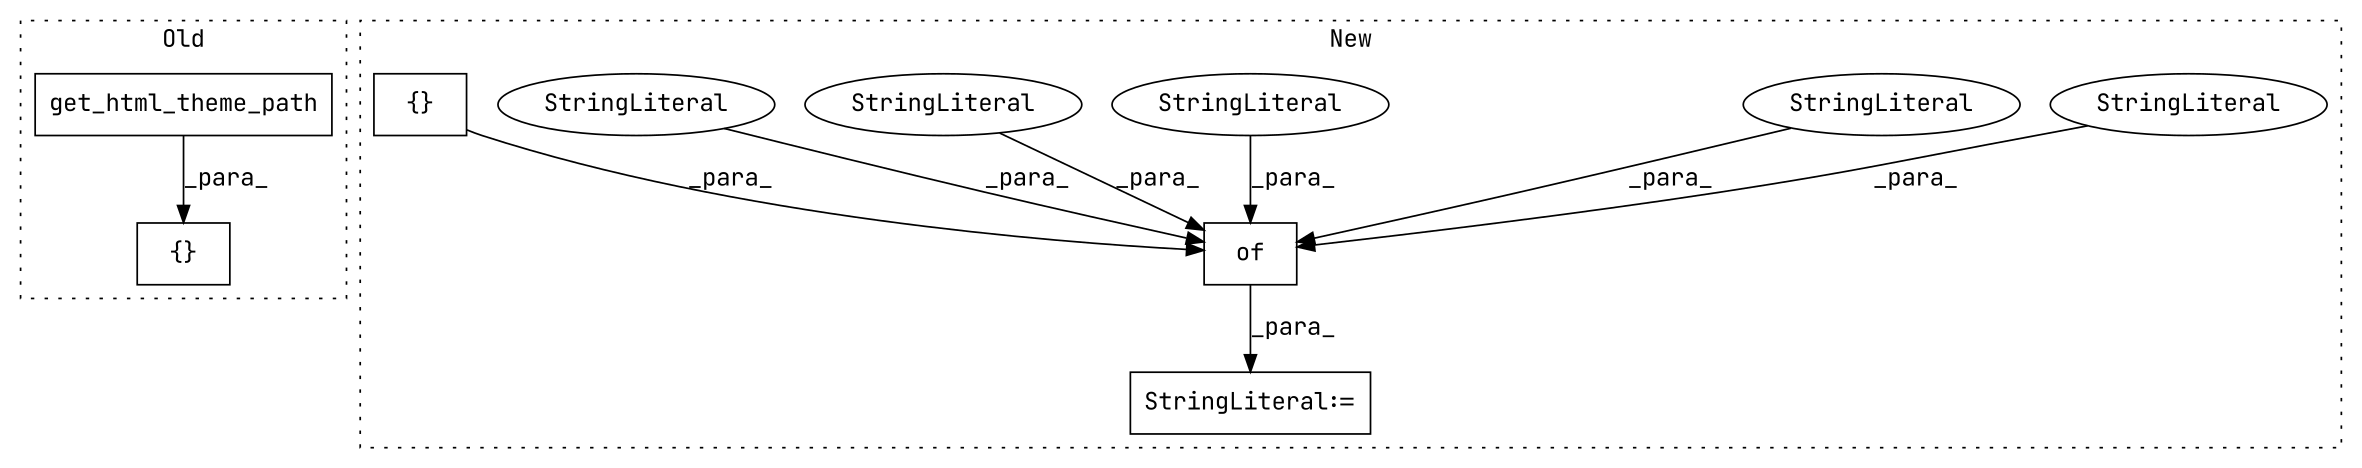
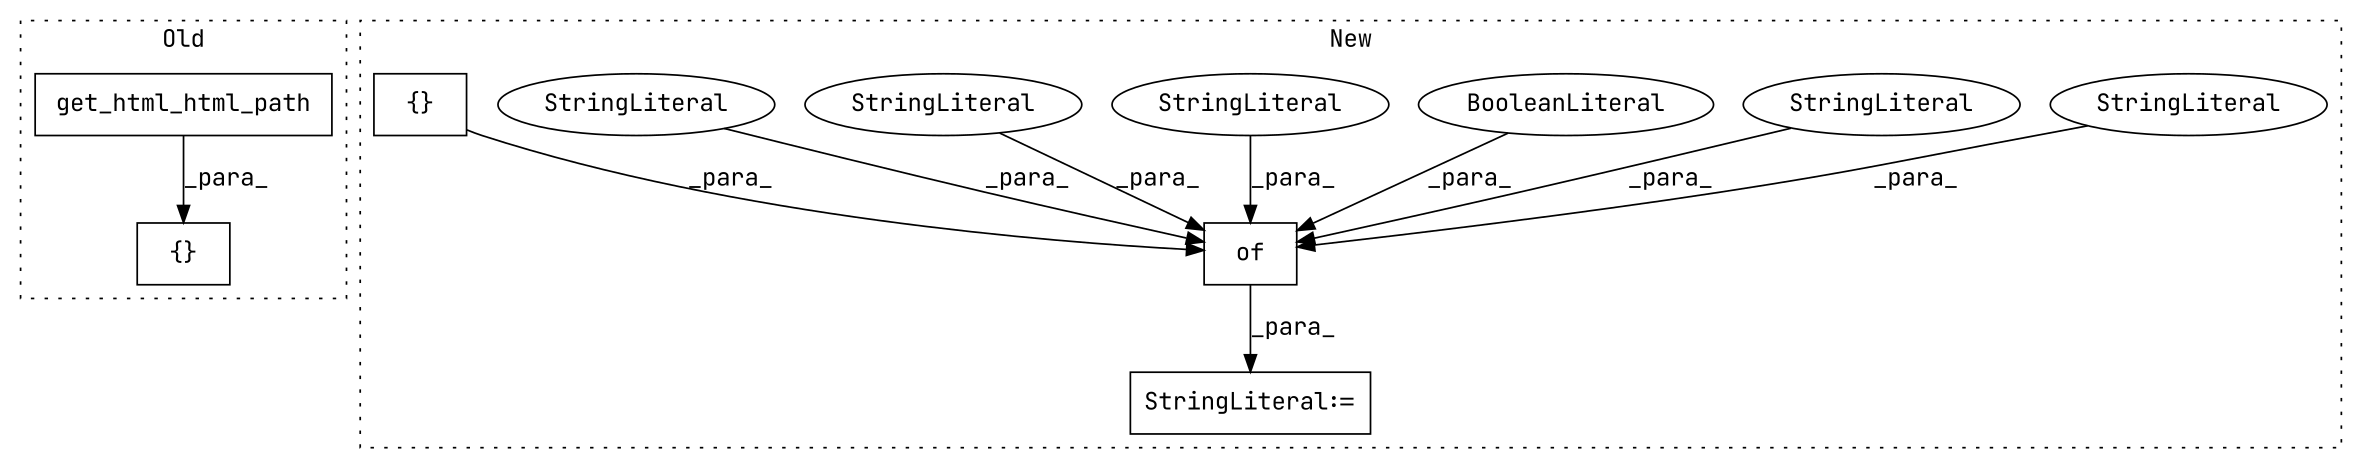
(184, 105) -> (184, 105)
none -> (1566, 105)
